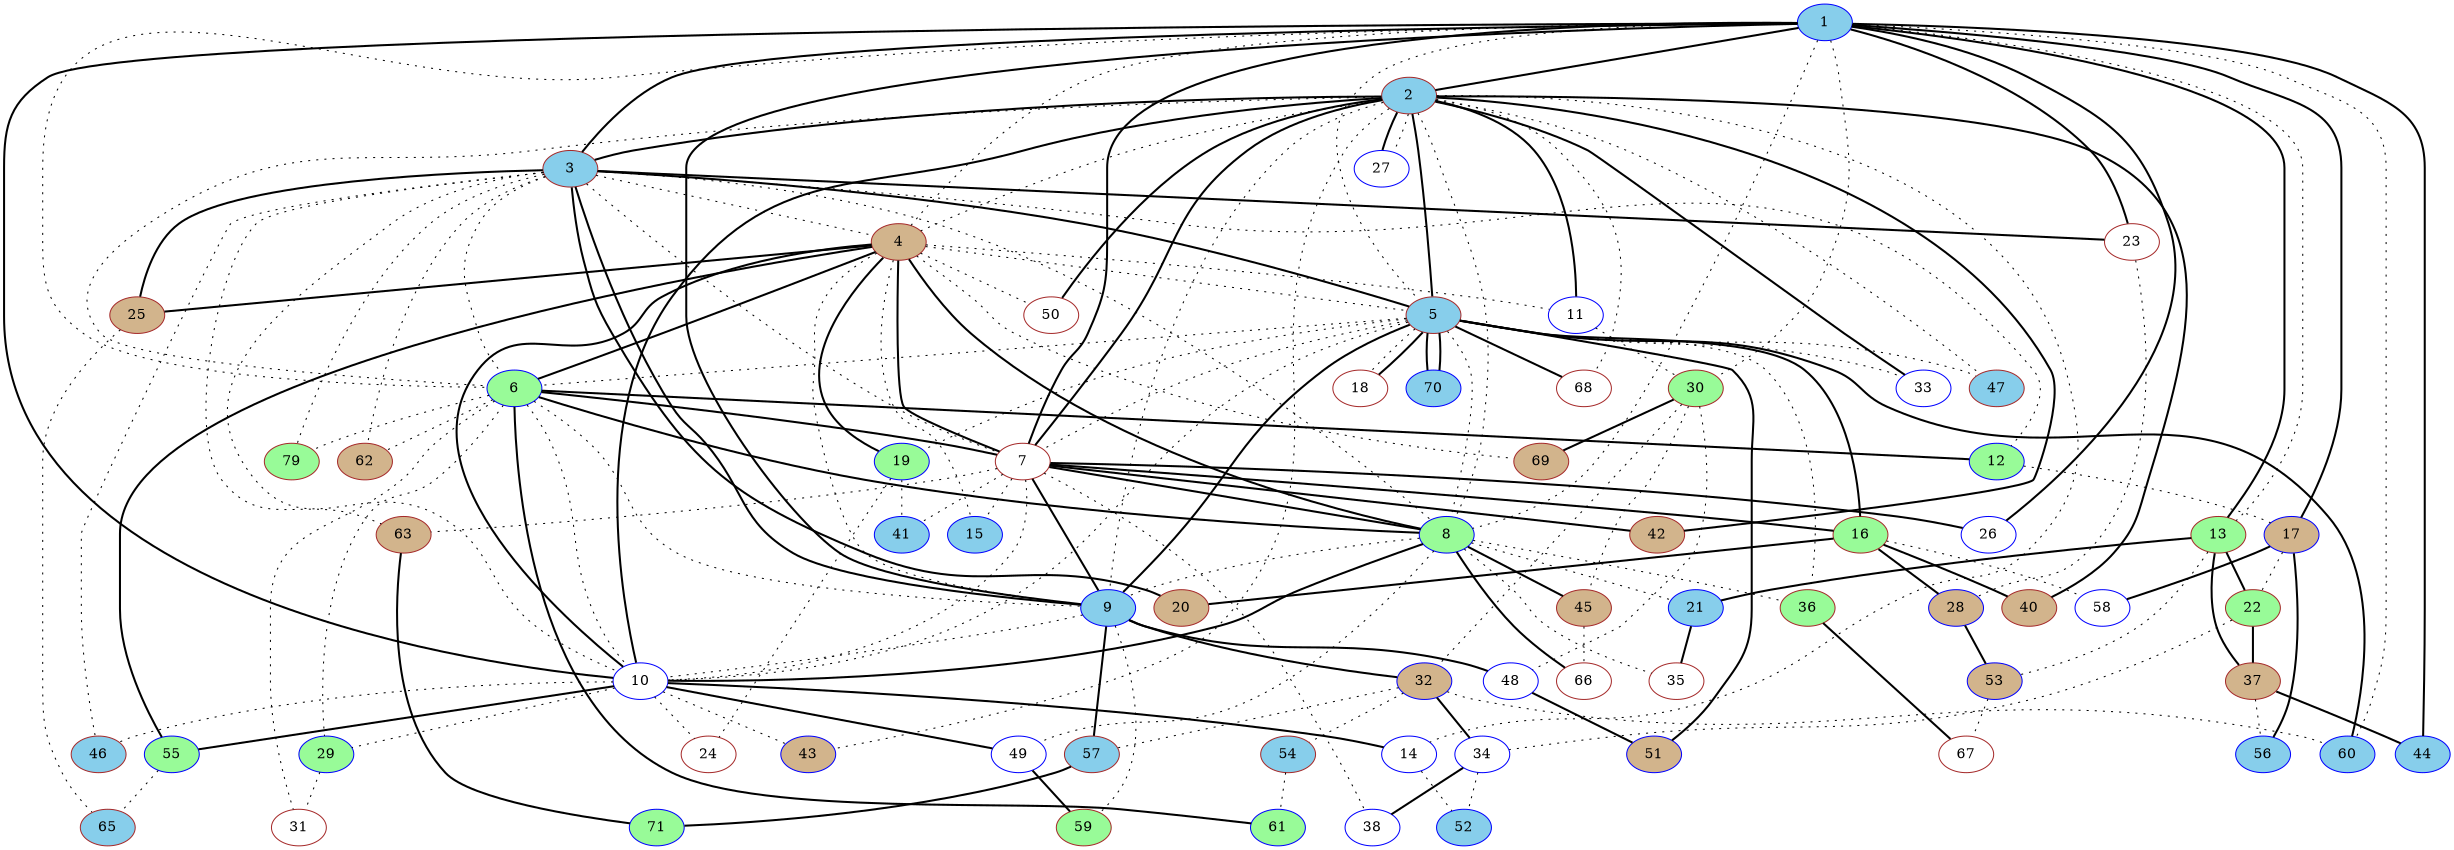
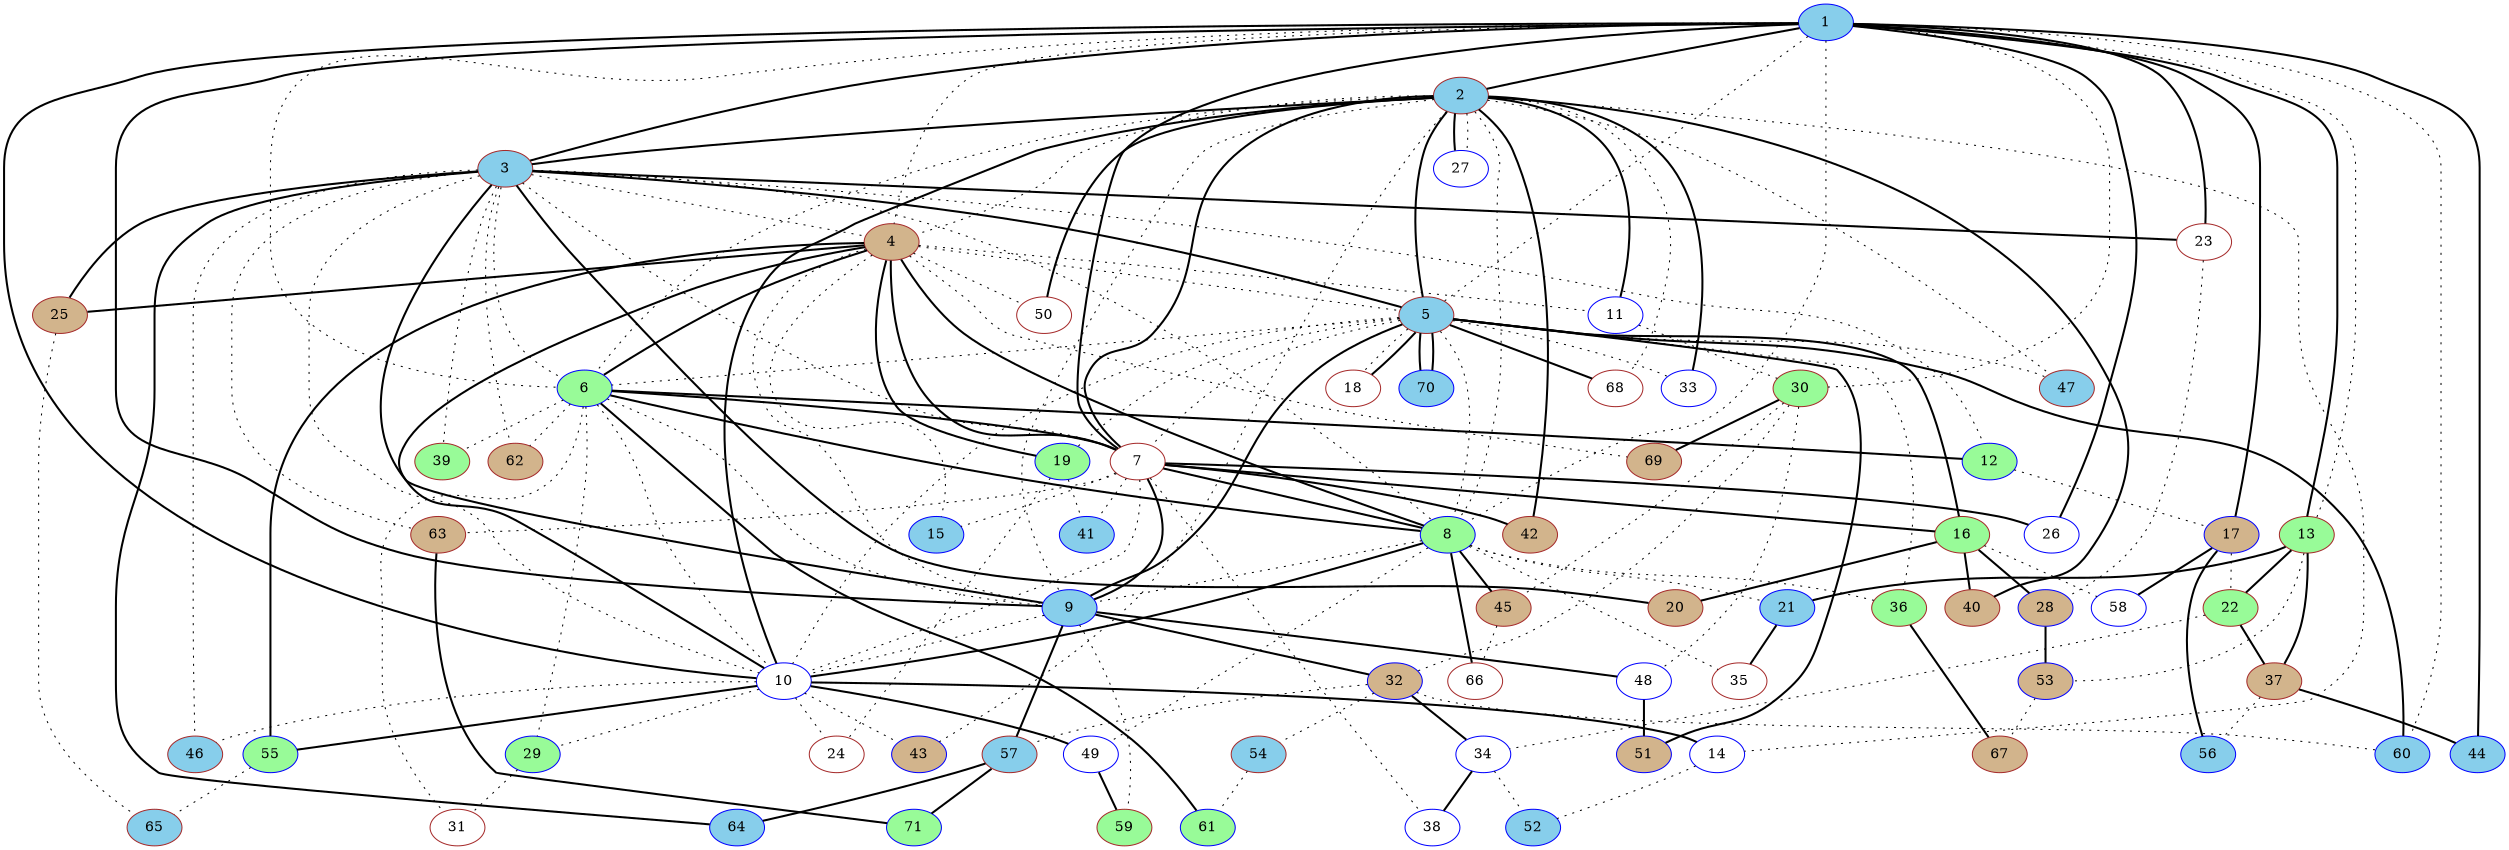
(292, 462) -> (442, 462)
(1966, 754) -> (2000, 754)
none -> (737, 828)
